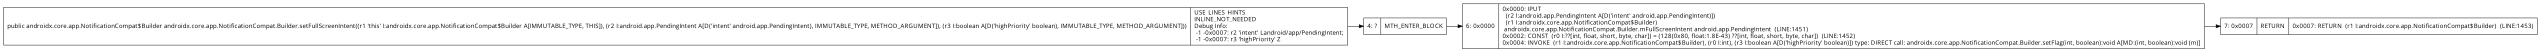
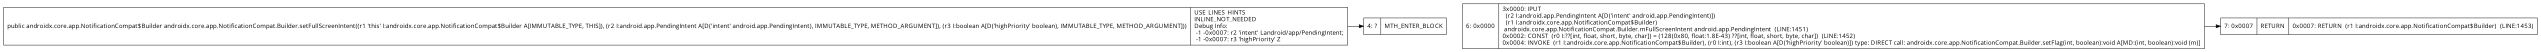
(1523, 9) -> (1523, 9)
(1452, 26) -> none
